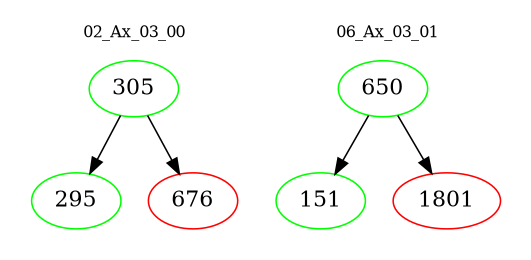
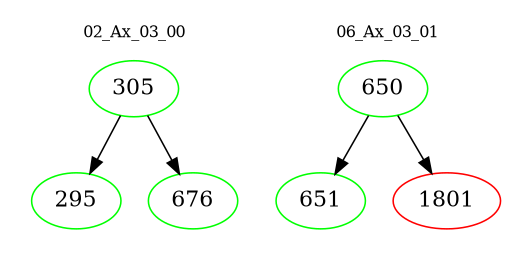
(193, 201) -> (193, 201)
(321, 201) -> (321, 201)
